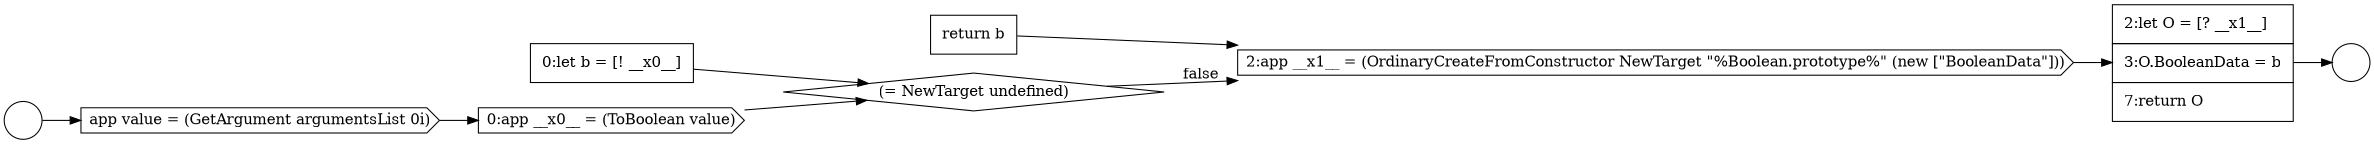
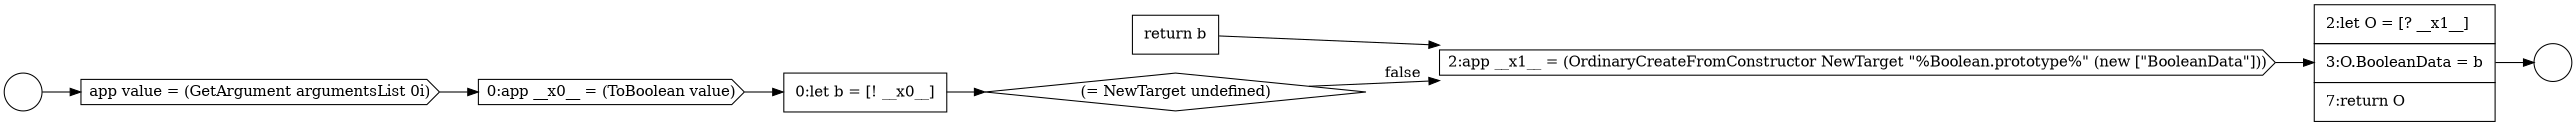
(800, 106) -> (759, 92)
